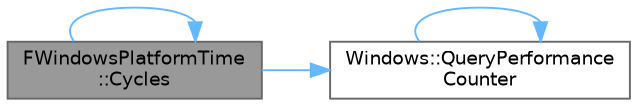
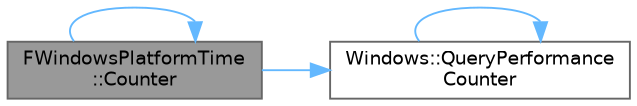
(135, 70) -> (135, 70)
